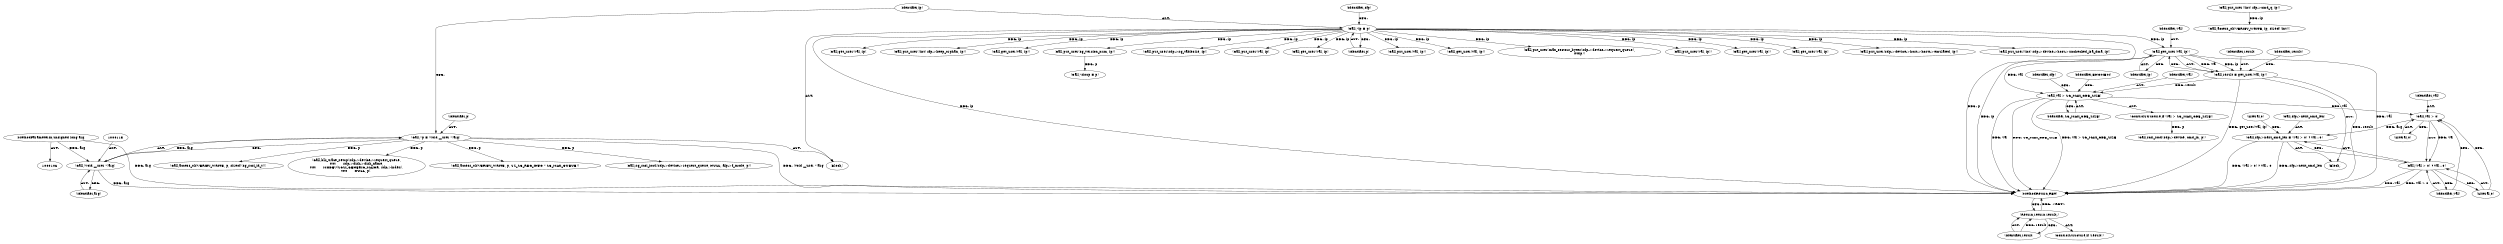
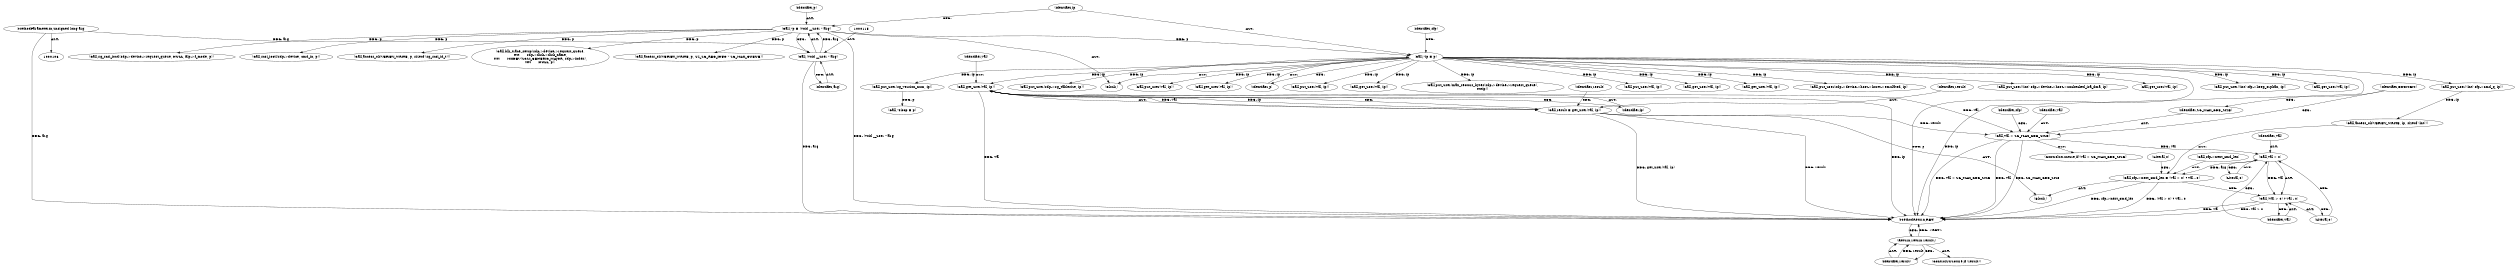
none -> (1119, 38)
none -> (1947, 61)
(2066, 105) -> (2282, 98)
(2172, 126) -> (501, 35)
(2358, 152) -> (2247, 132)
